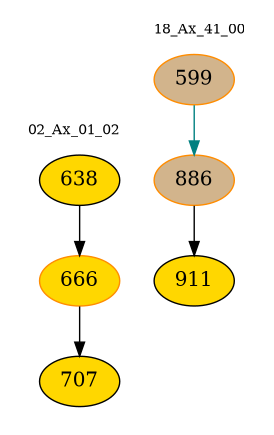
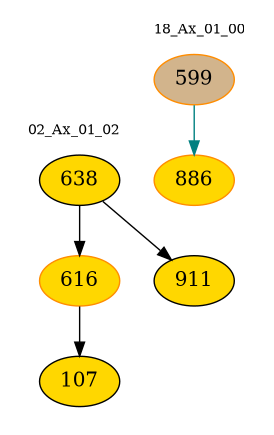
(200, 30) -> (200, 30)
(194, 180) -> (194, 180)
(194, 224) -> (122, 217)
(80, 281) -> (80, 281)
(80, 381) -> (80, 381)
